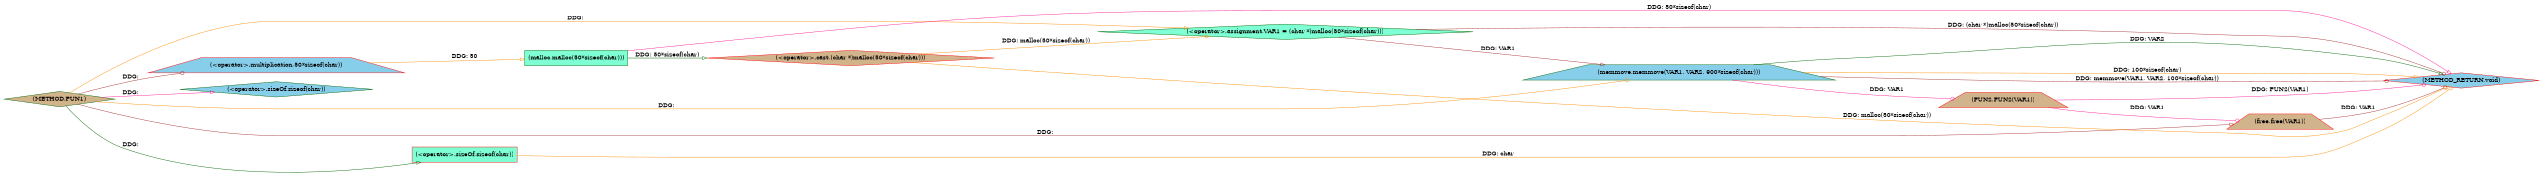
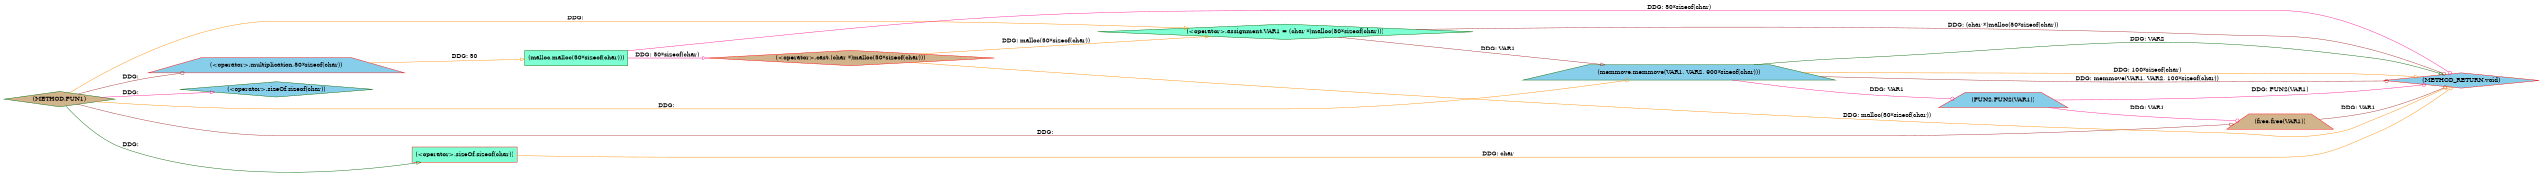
(1544, 11) -> (1544, 11)
(665, 58) -> (665, 58)
(2003, 100) -> (2003, 100)
